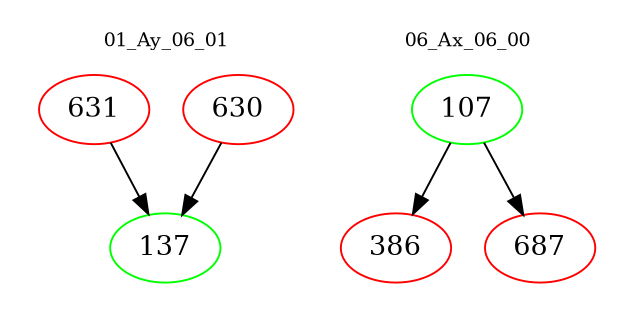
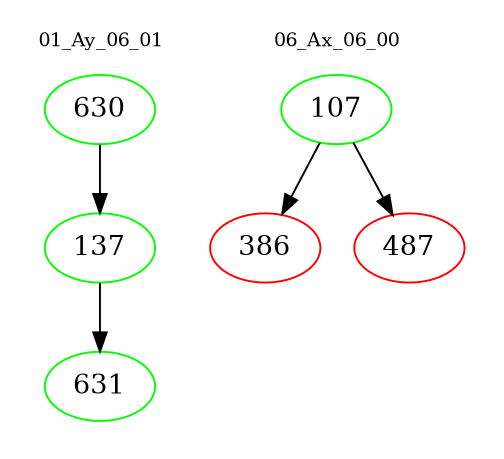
(94, 110) -> (100, 386)
(238, 110) -> (100, 110)
(125, 170) -> (100, 308)
(540, 248) -> (409, 248)
